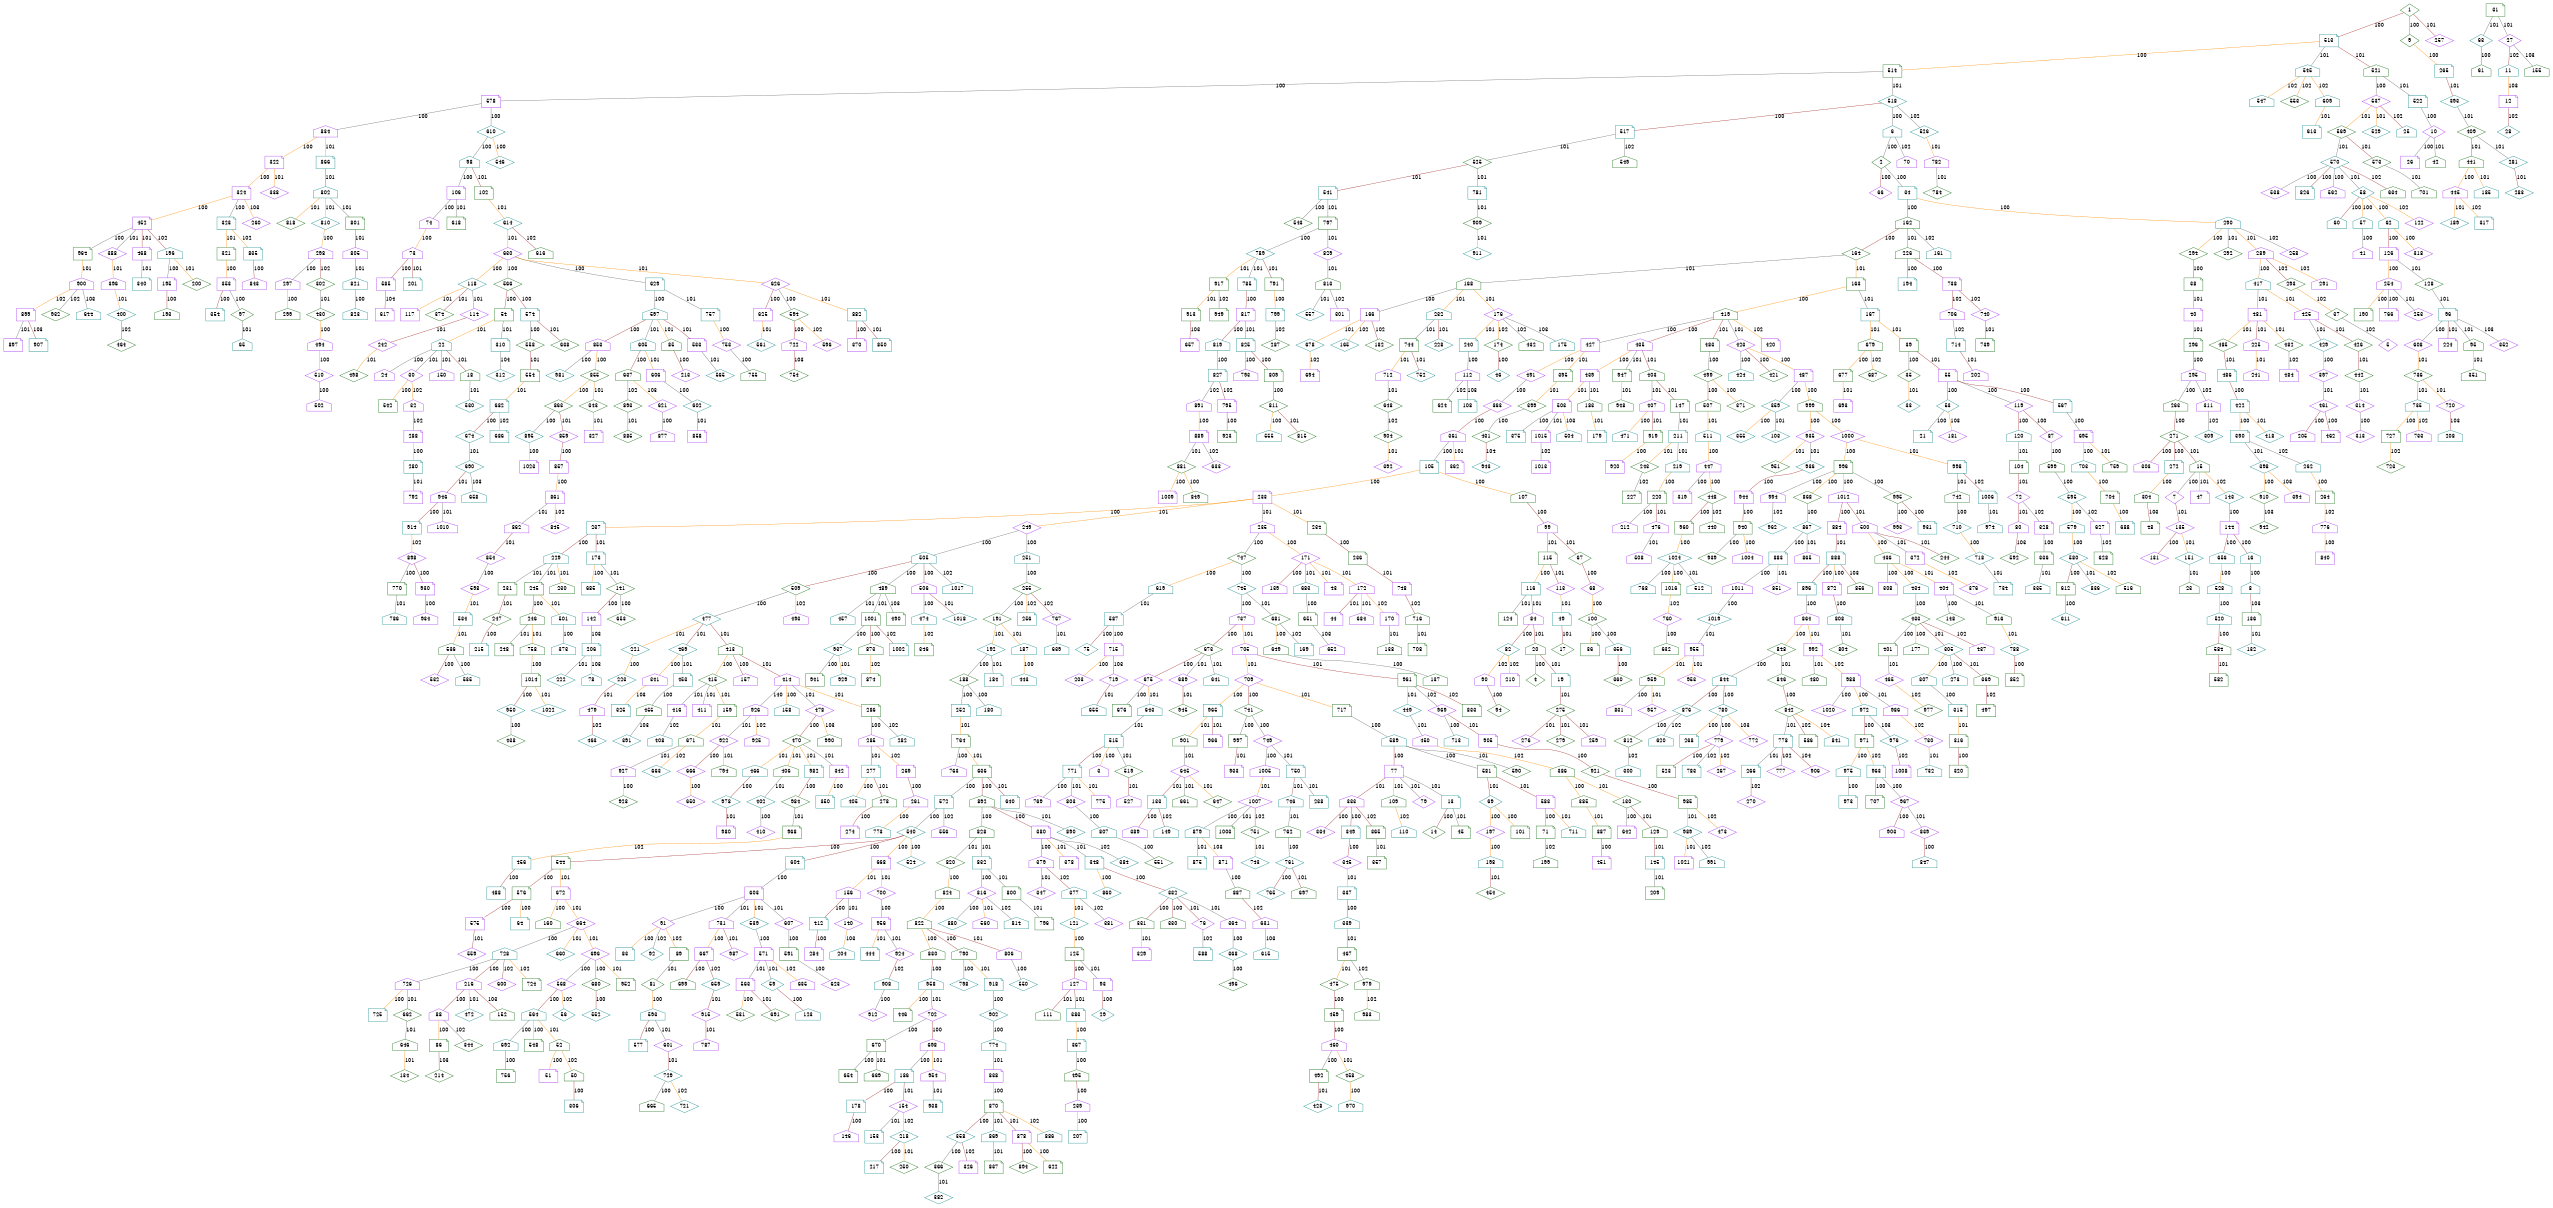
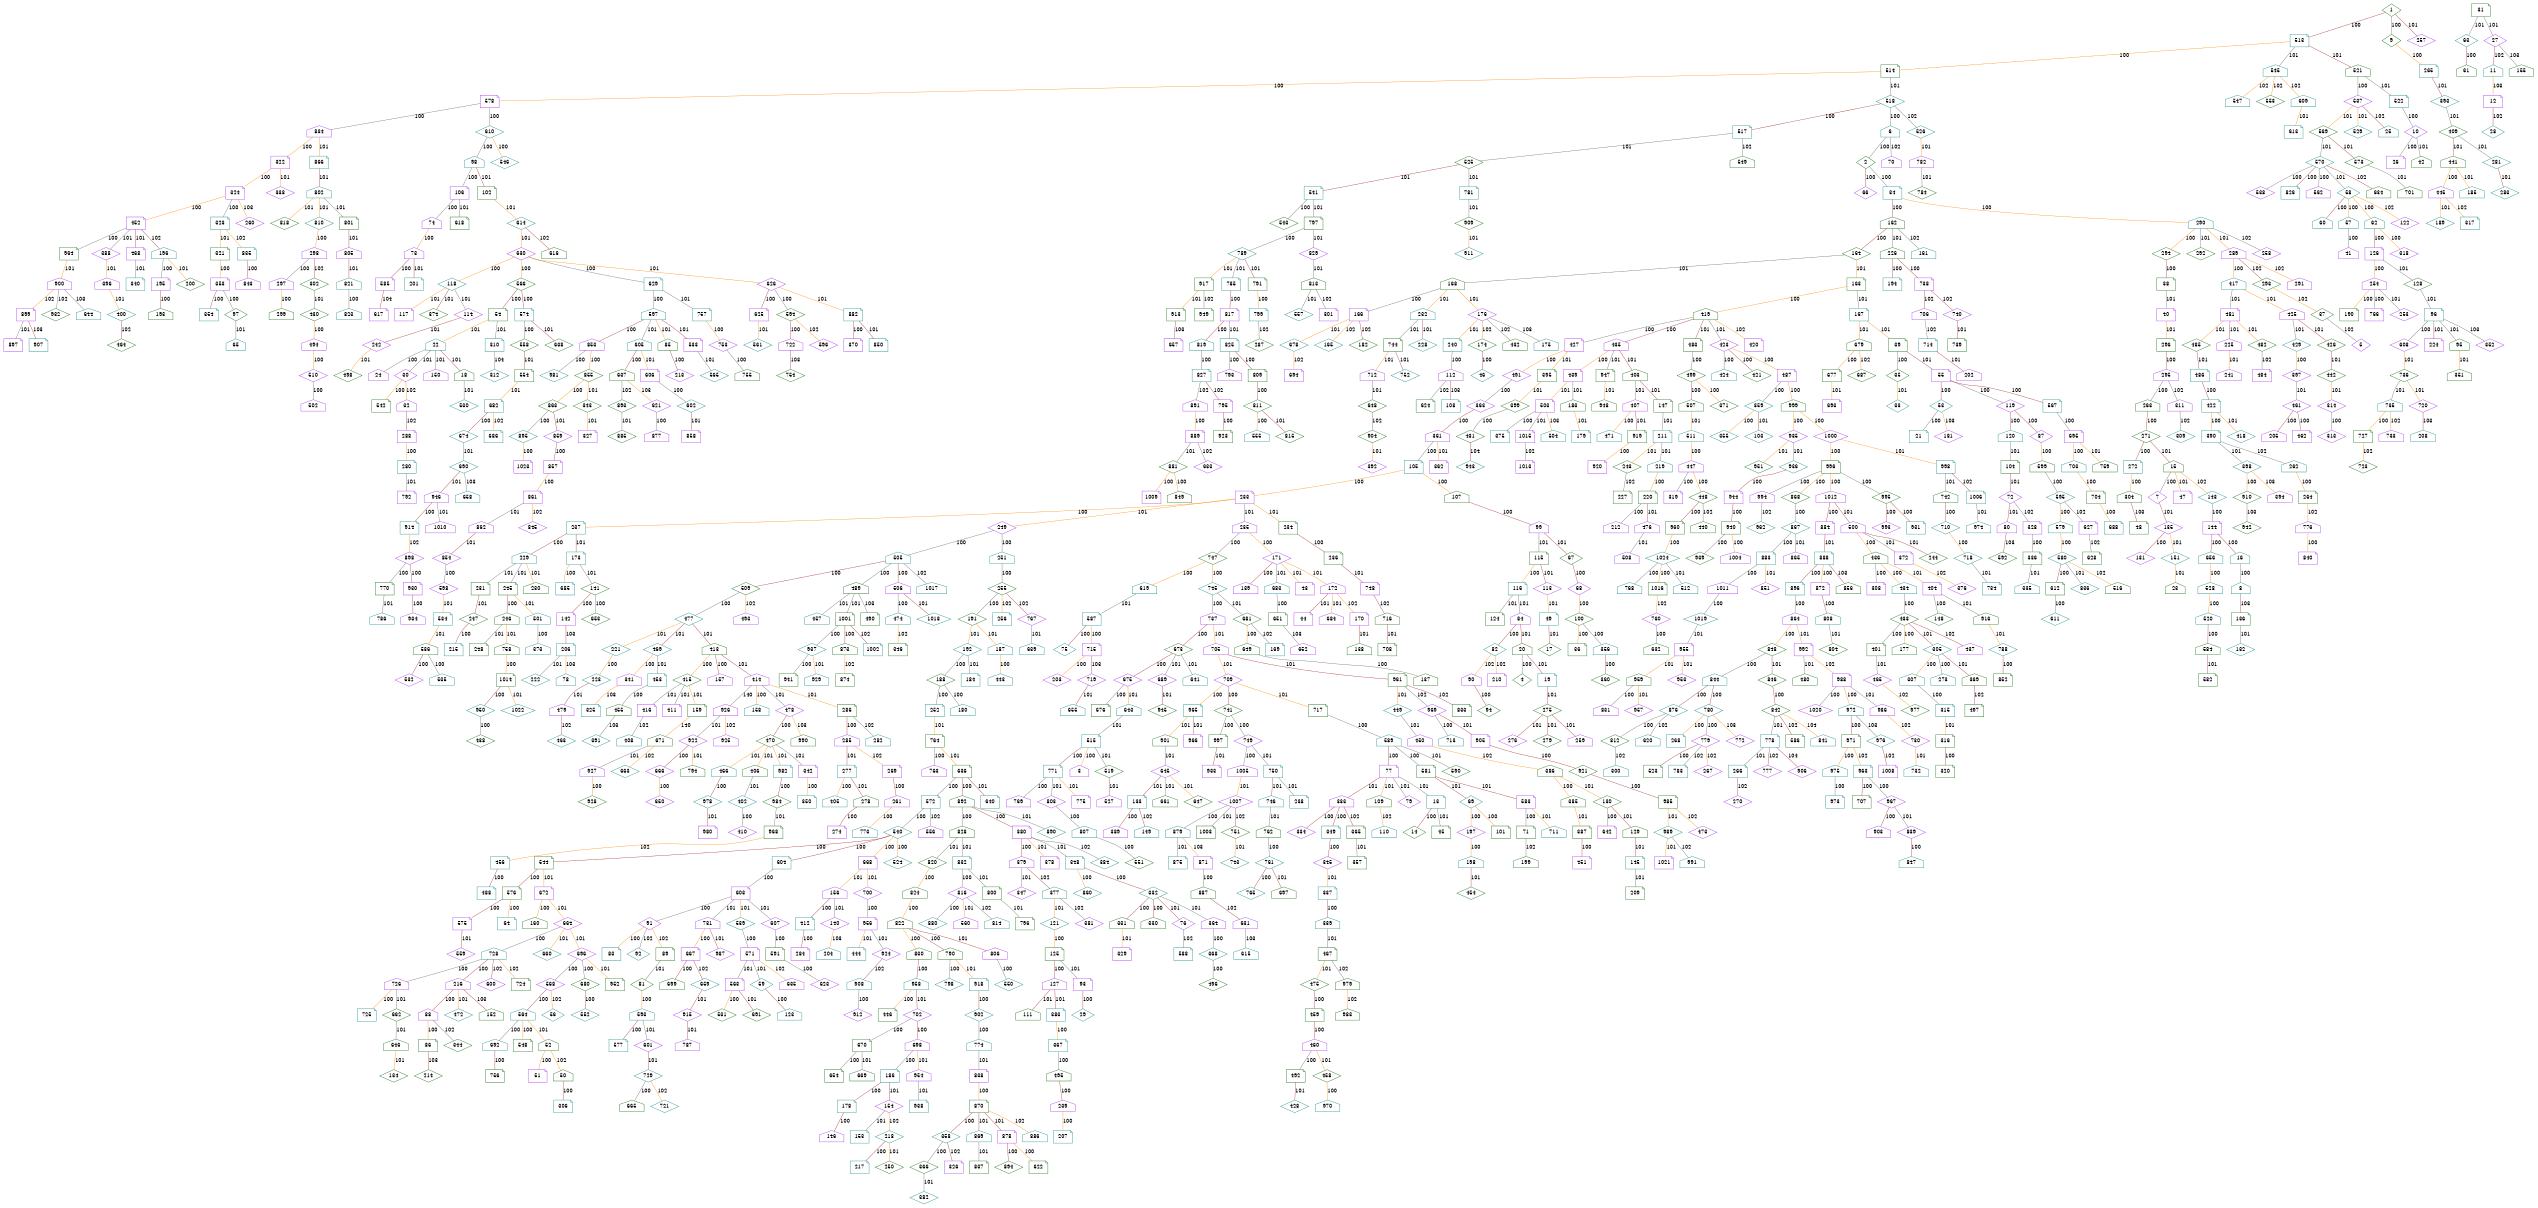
(1192, 86) -> (1190, 86)
(2146, 467) -> none
(716, 726) -> (686, 726)
